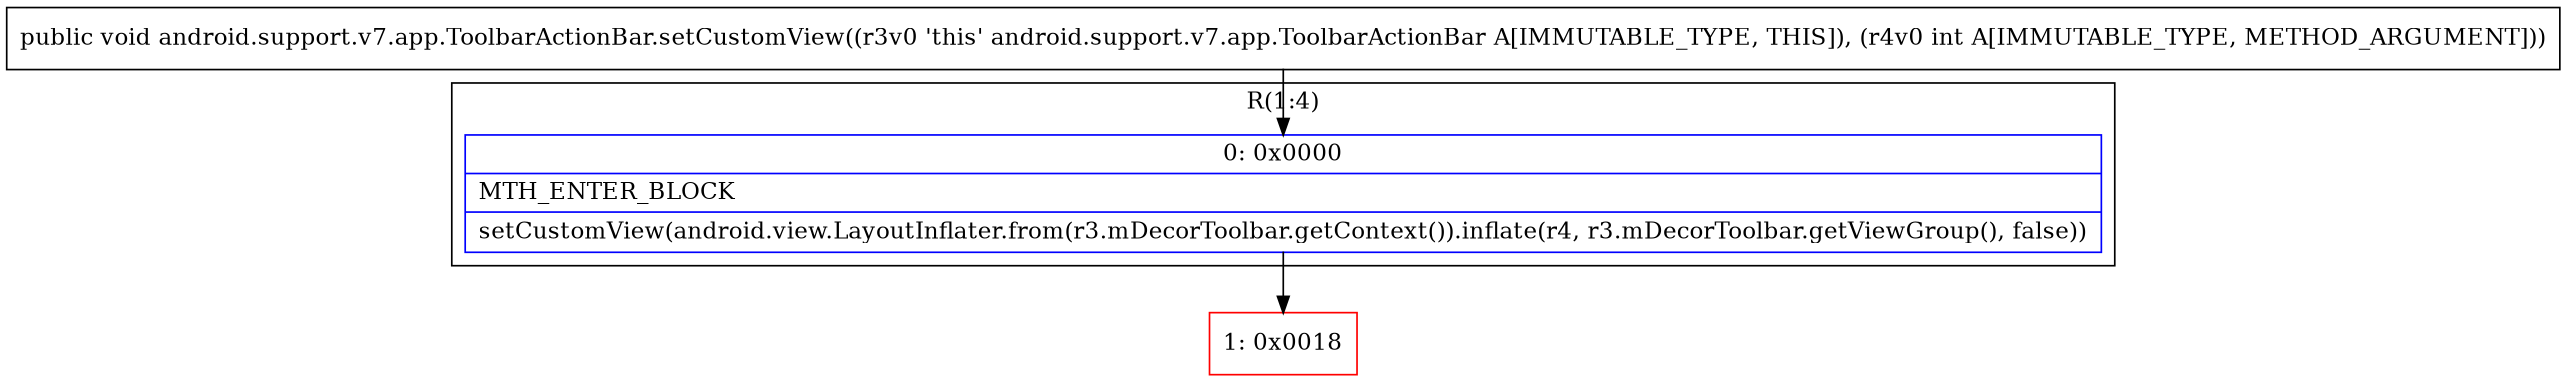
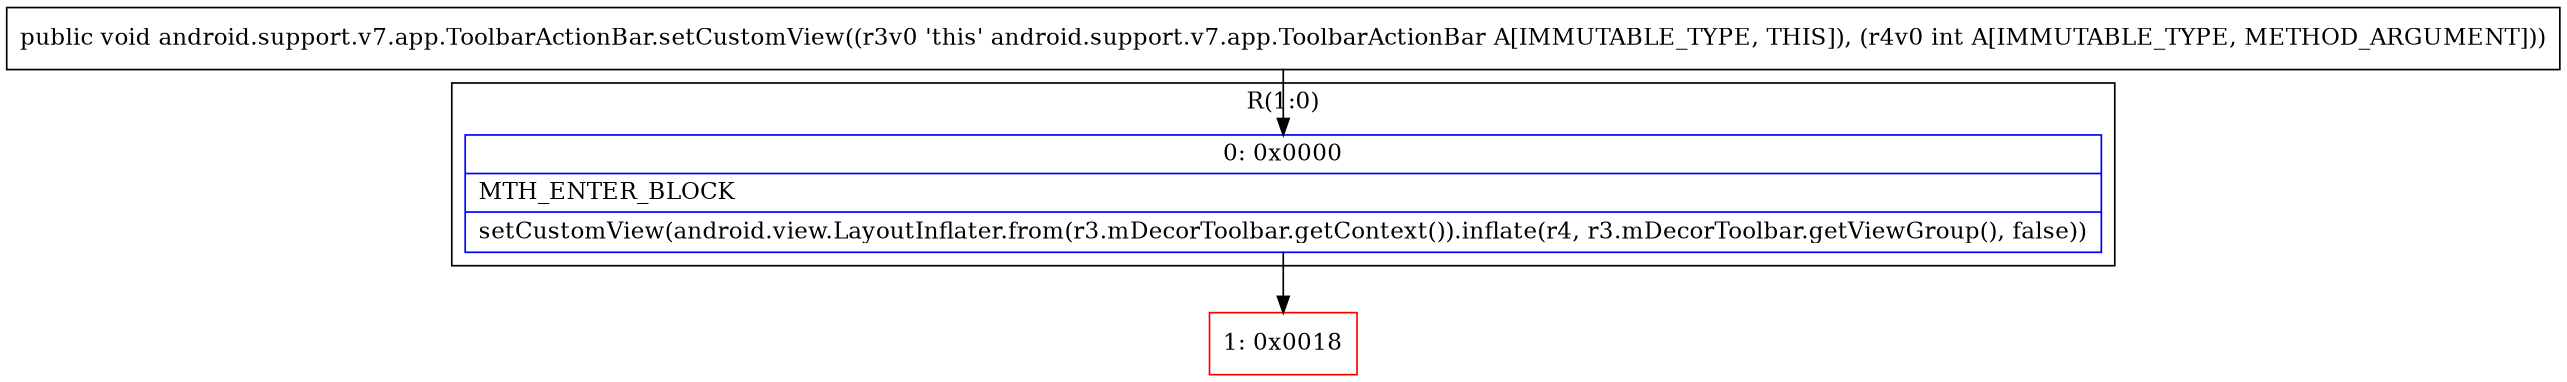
(1283, 102) -> (1283, 102)
